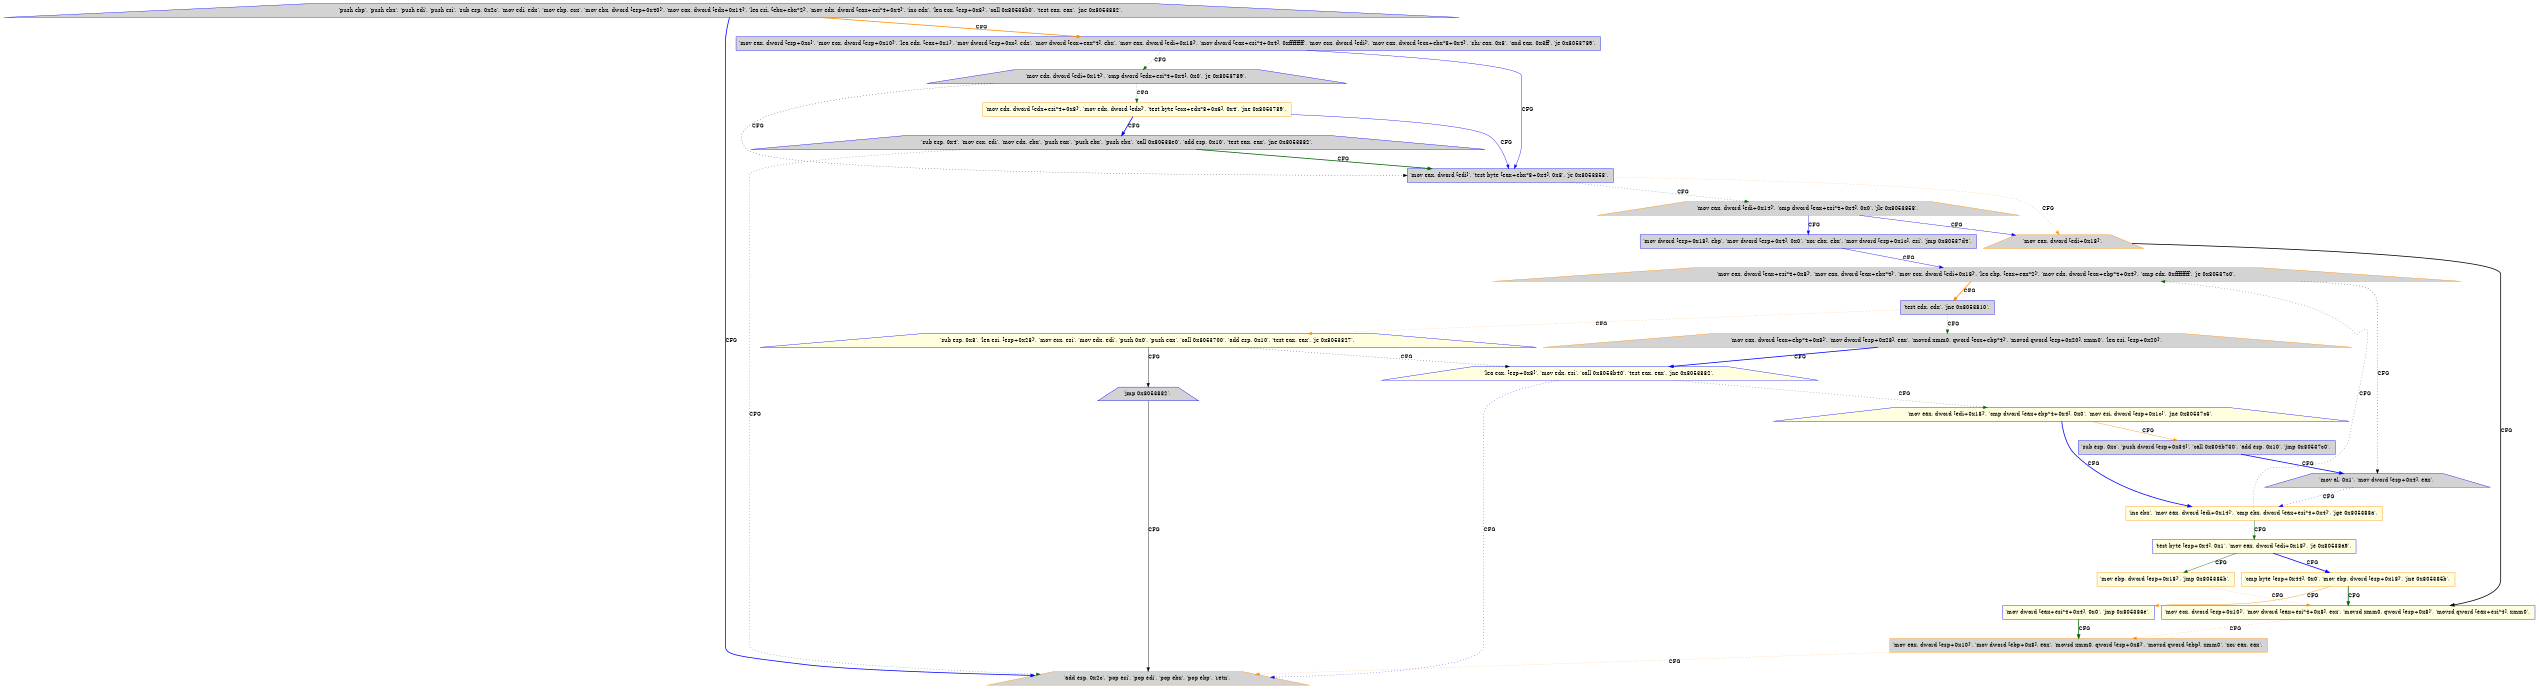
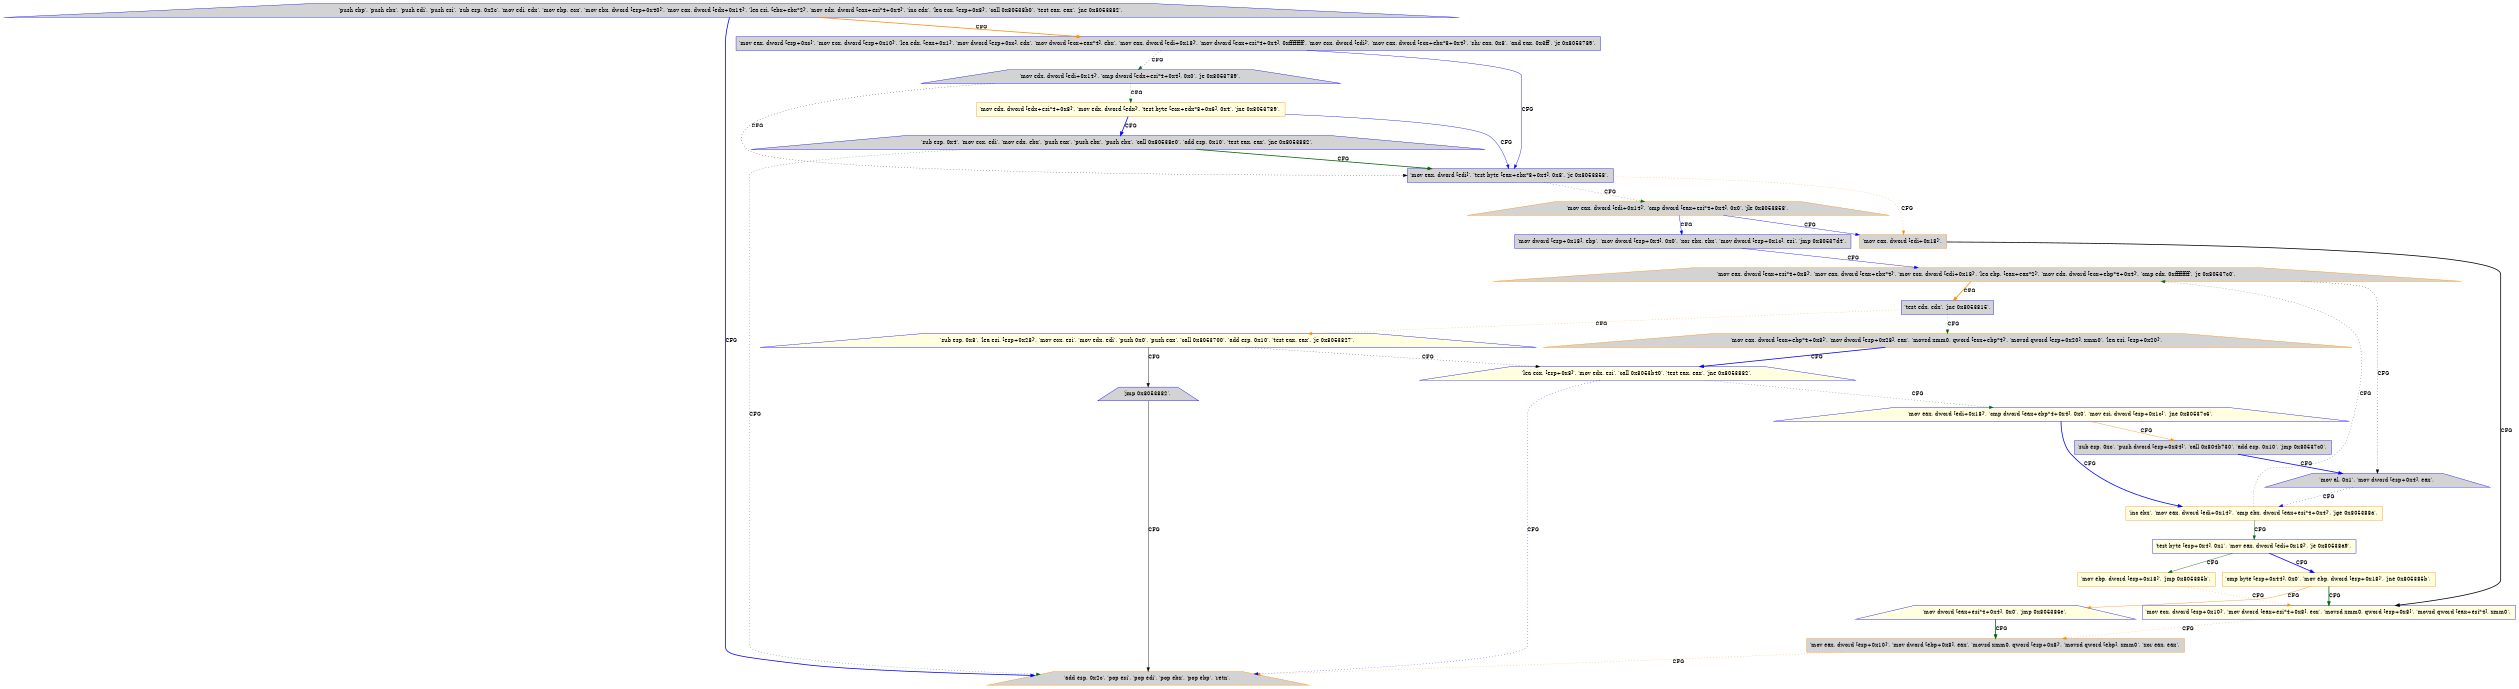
(2064, 242) -> (1903, 242)
(1947, 308) -> (1947, 308)
(2079, 612) -> (1996, 612)
